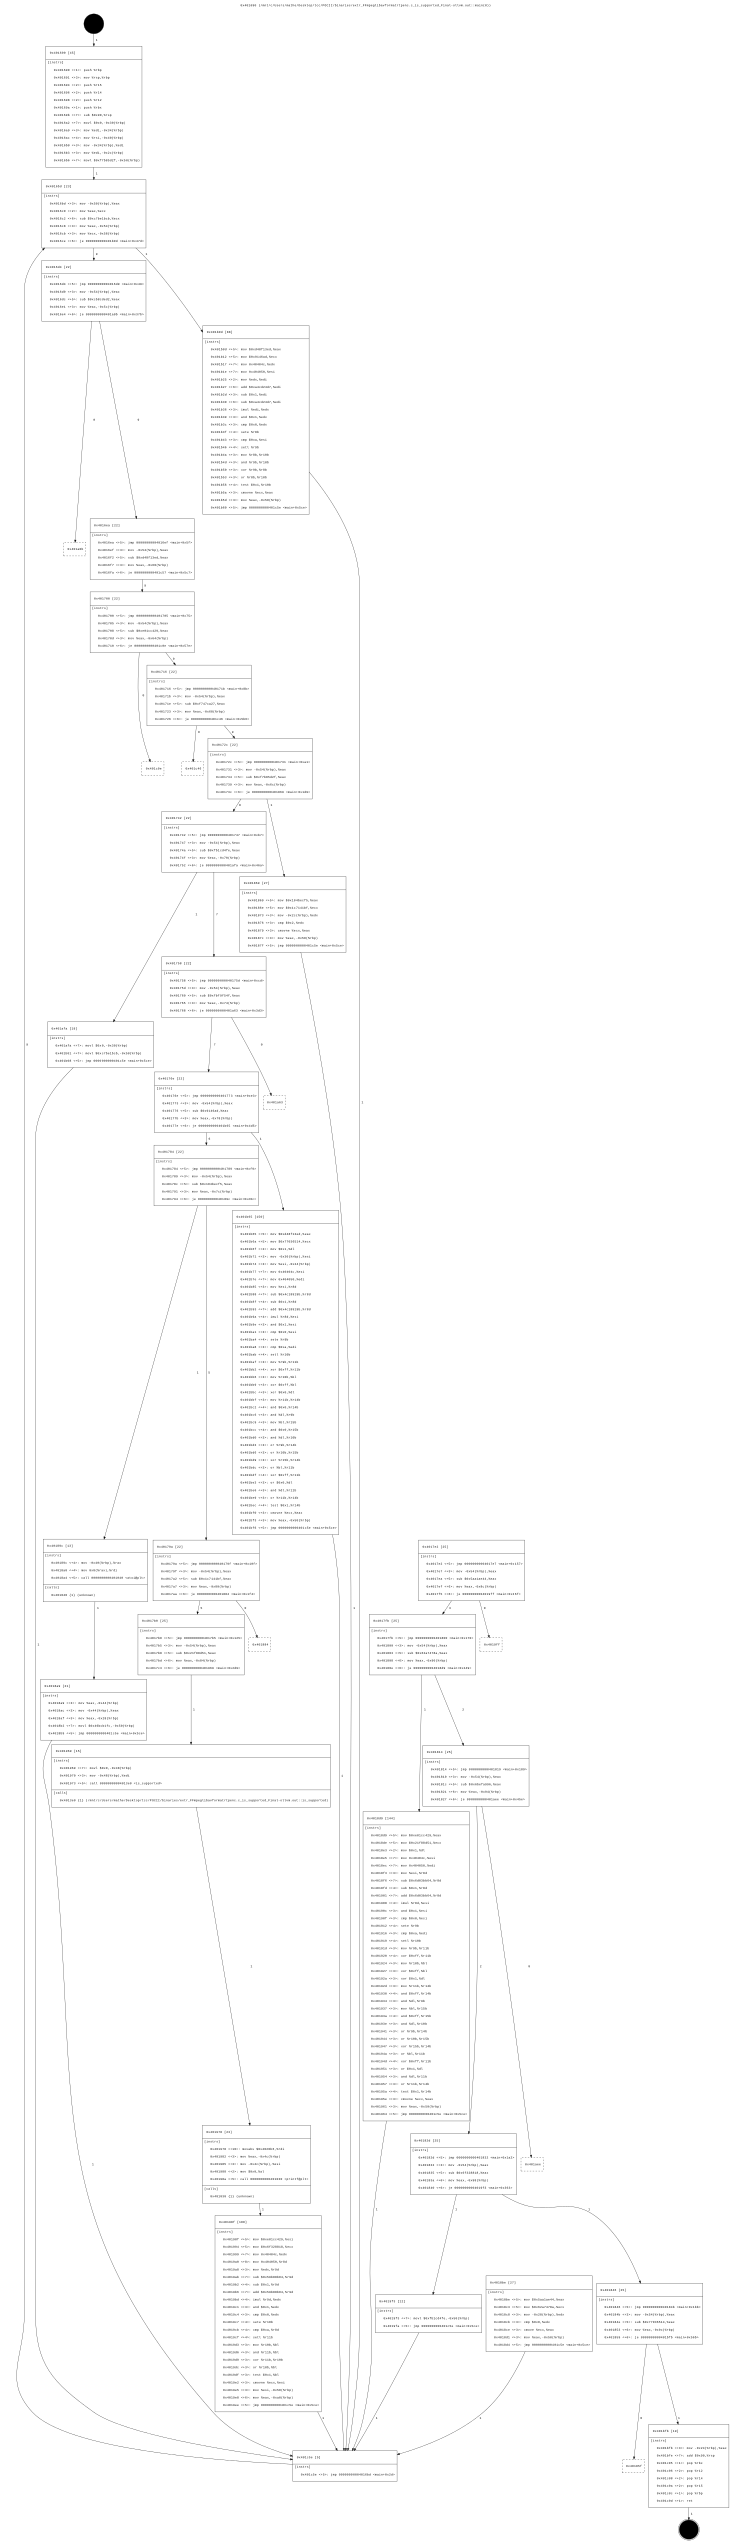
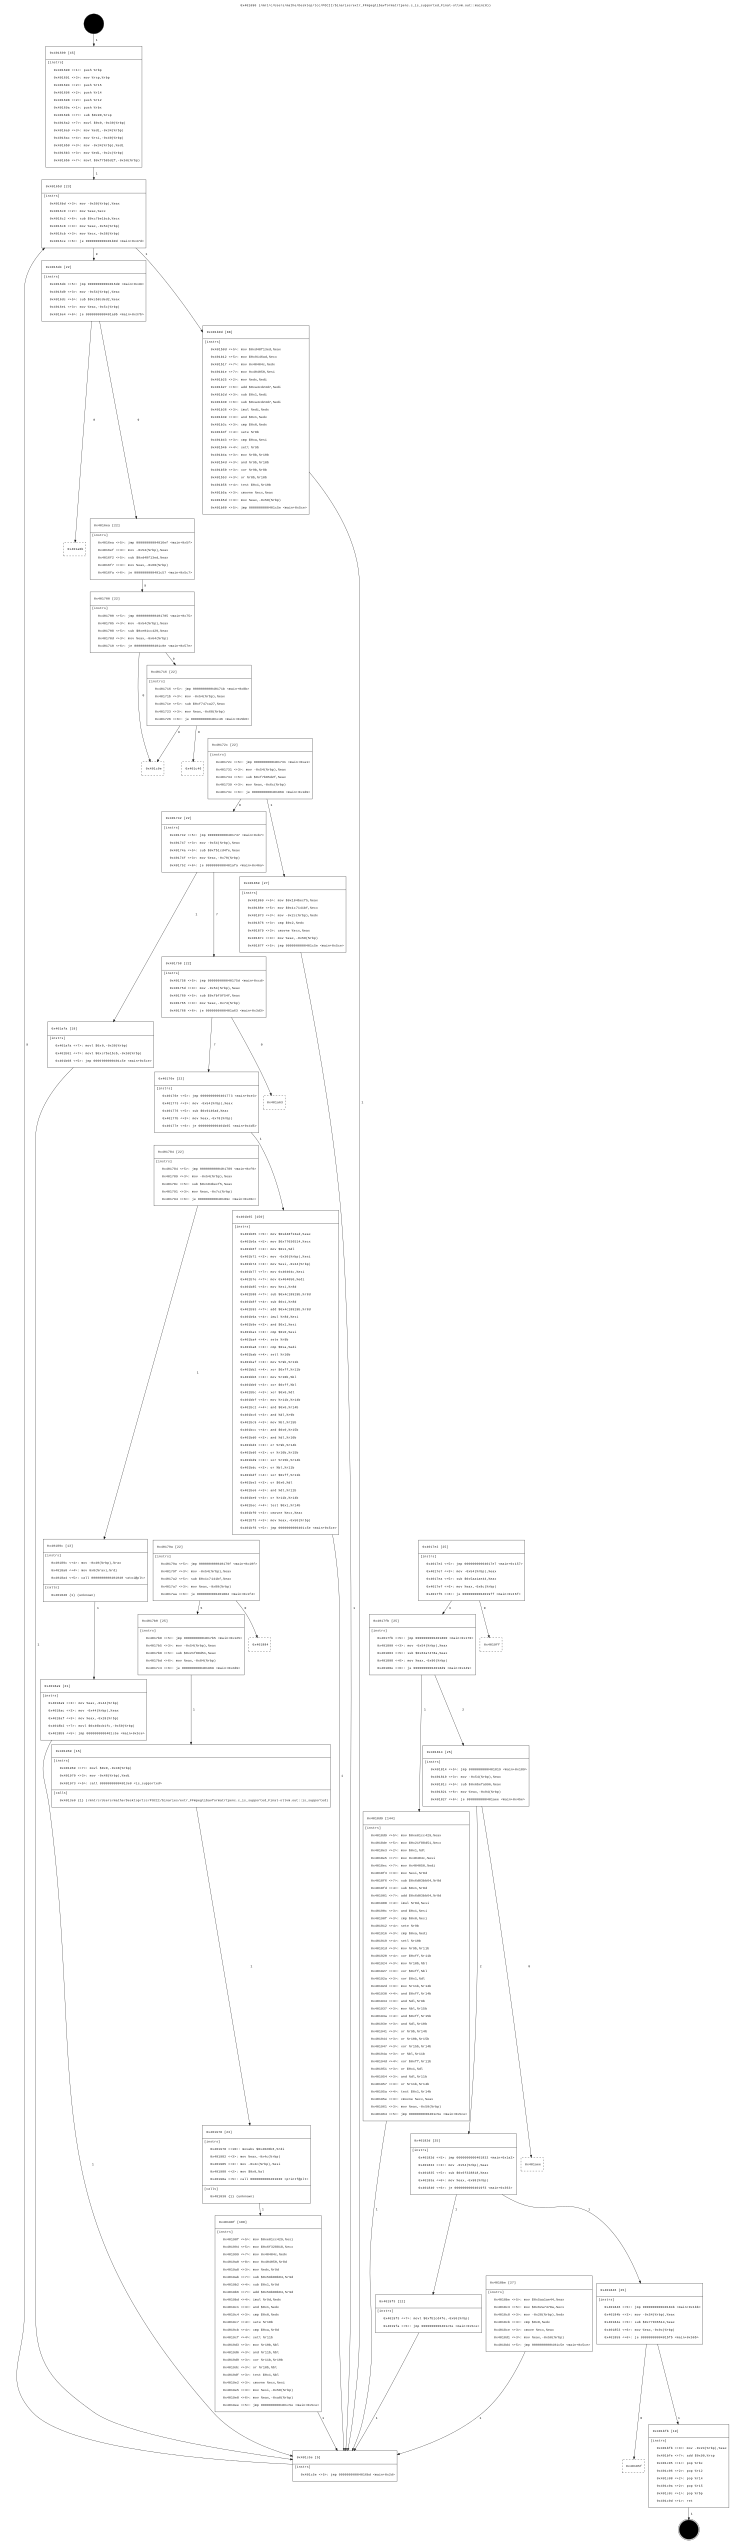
(229, 731) -> (169, 743)
(206, 1138) -> none
(206, 1372) -> none
